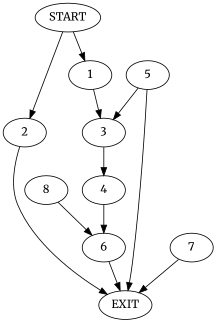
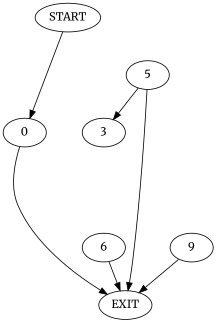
(90, 75) -> none
(25, 133) -> (25, 133)
(46, 190) -> none
(104, 190) -> none
(192, 248) -> (192, 248)
